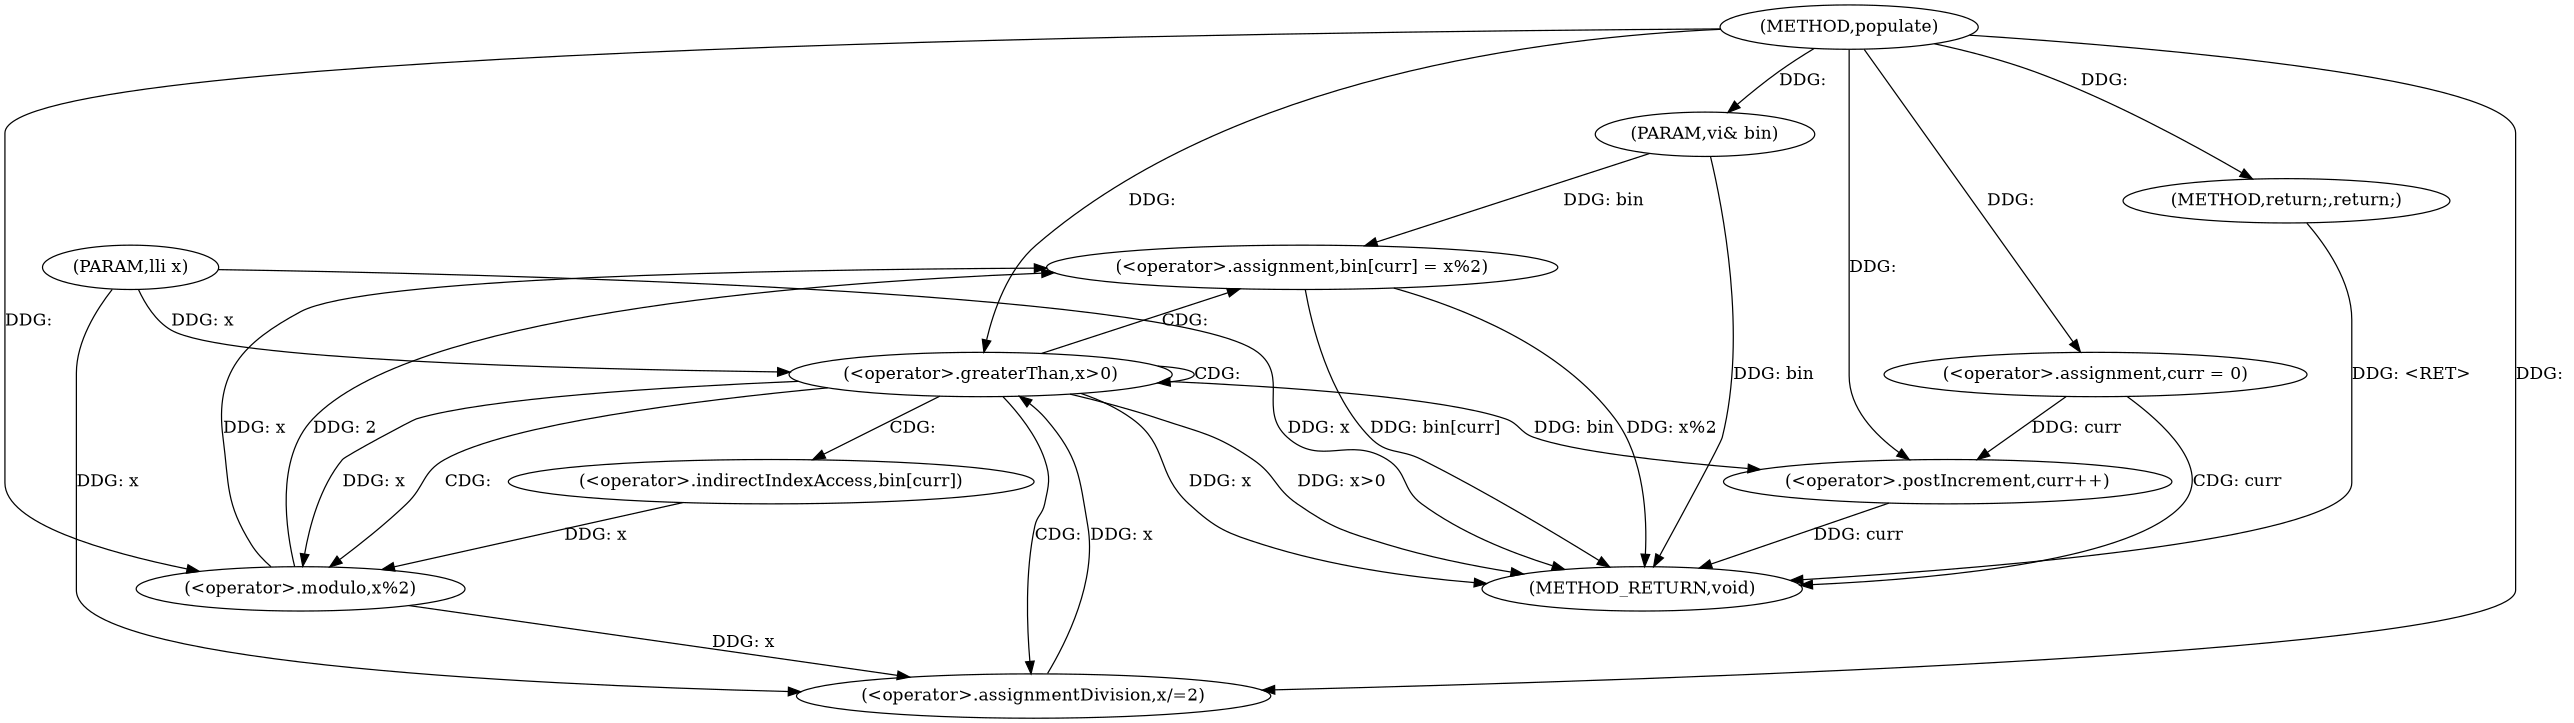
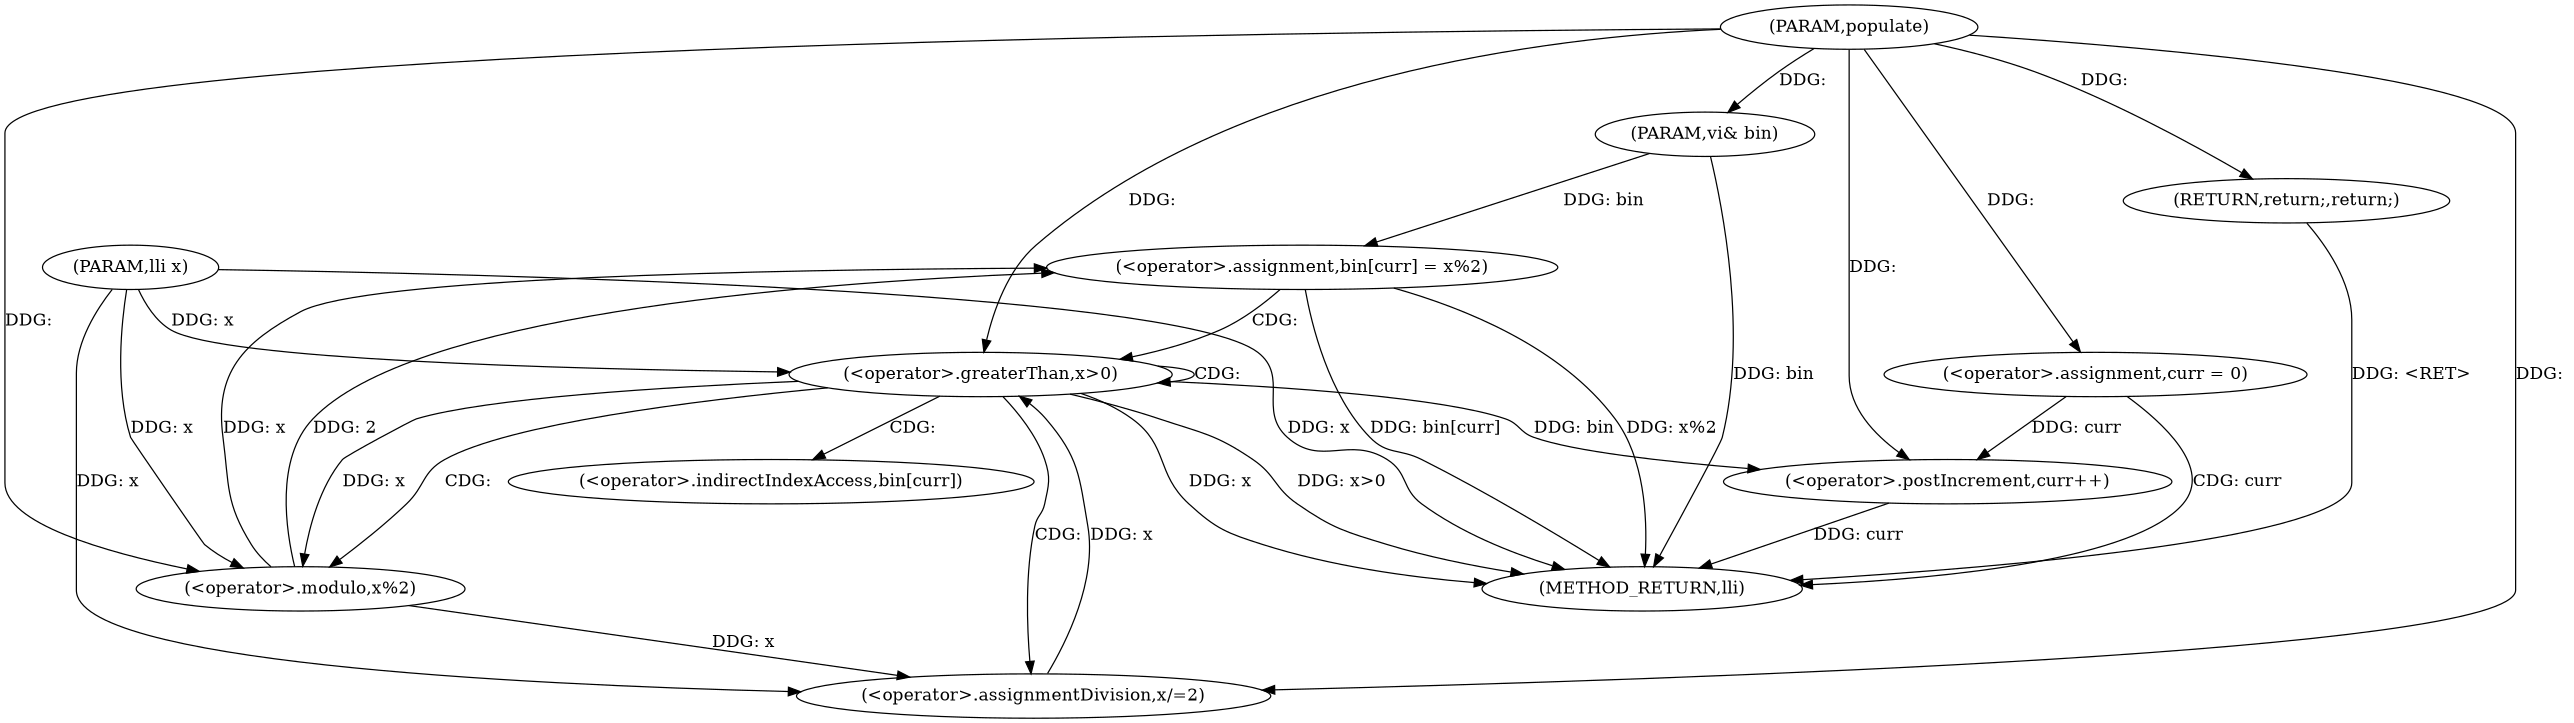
(1849, 27) -> (1849, 27)
(2286, 201) -> (2286, 201)
(1126, 326) -> (1222, 329)
(538, 535) -> (135, 443)
(1642, 589) -> (1642, 589)
